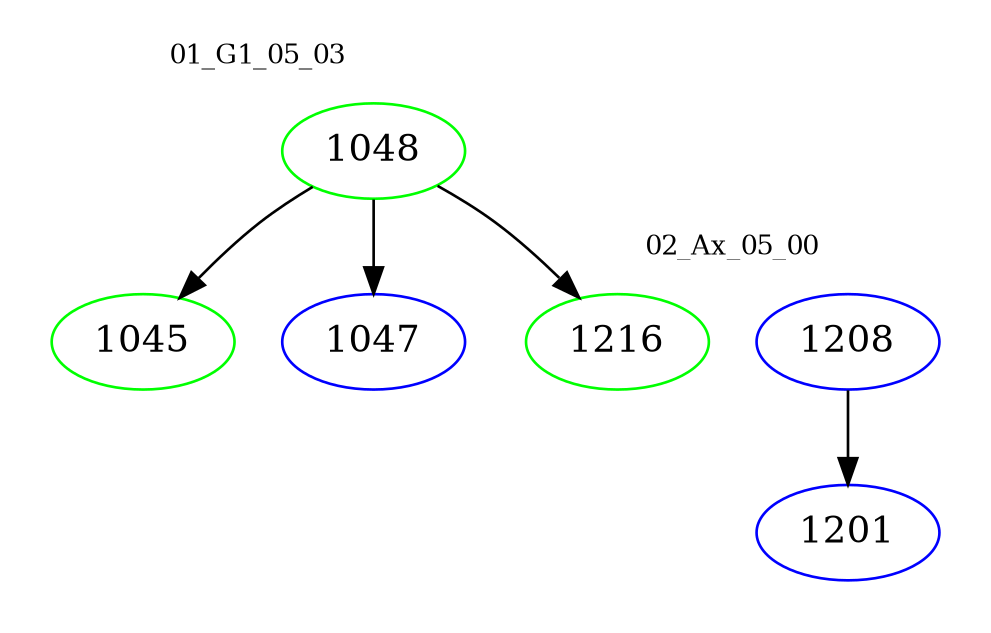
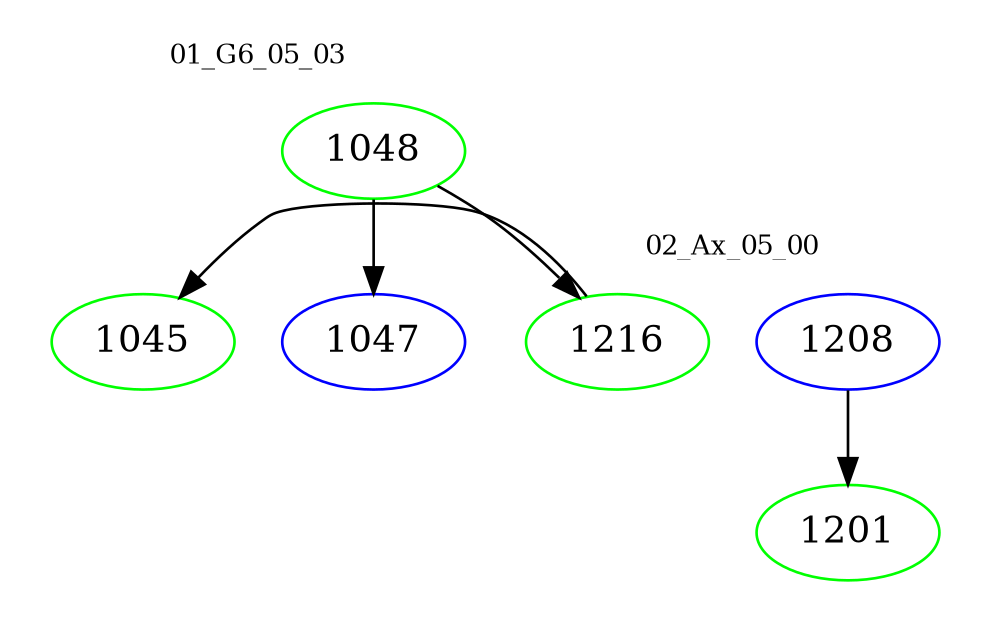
(258, 57) -> (258, 57)
(252, 228) -> (396, 204)
(848, 533) -> (848, 533)
